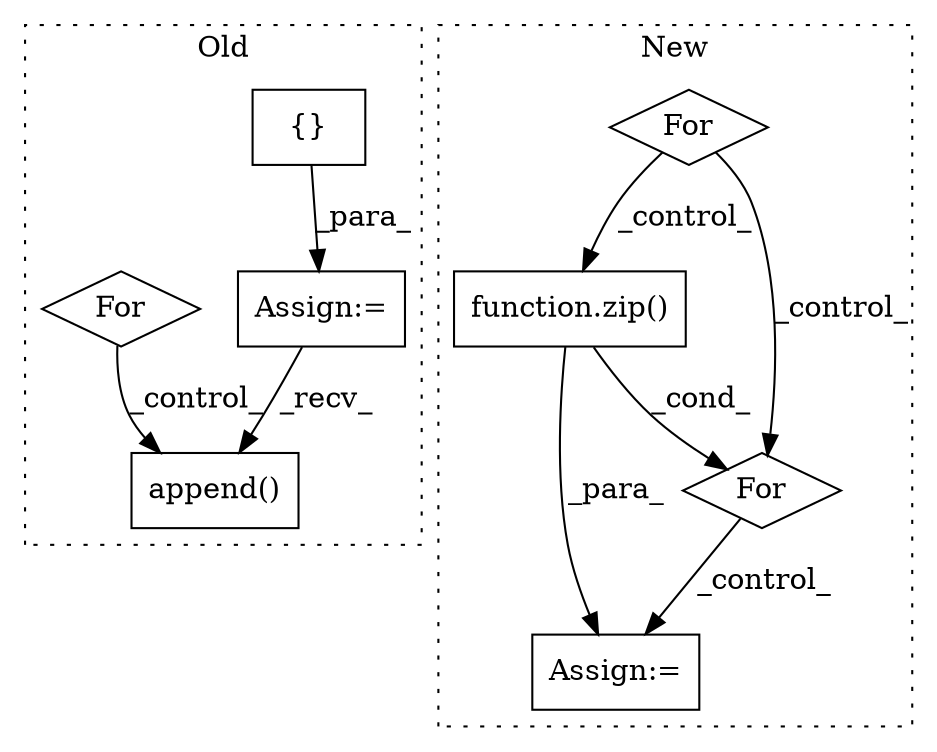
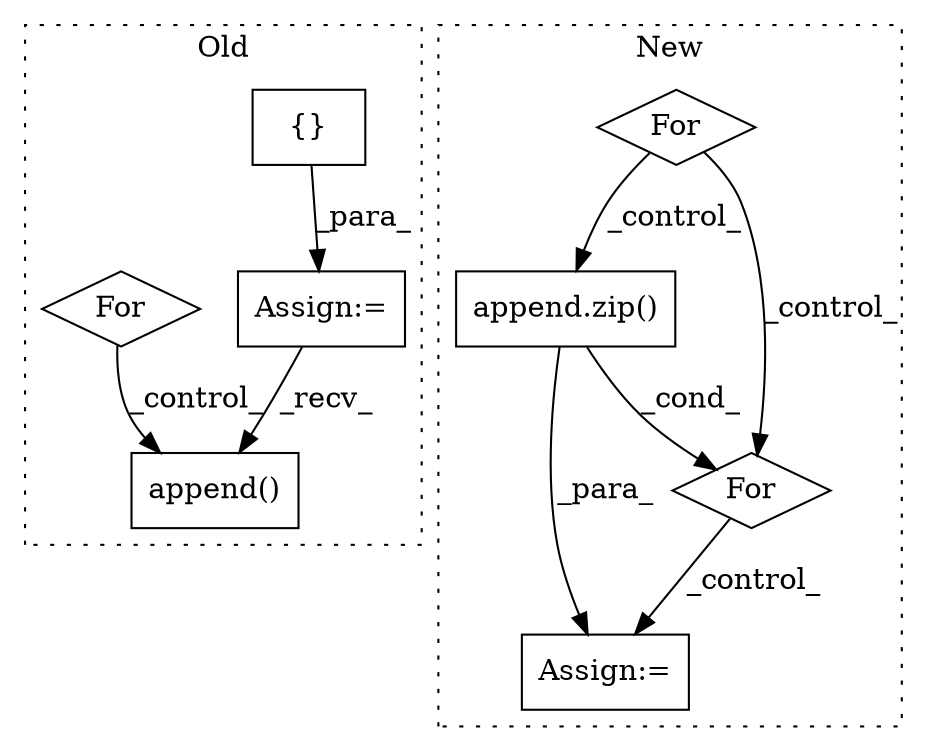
(570, 309) -> (566, 309)
